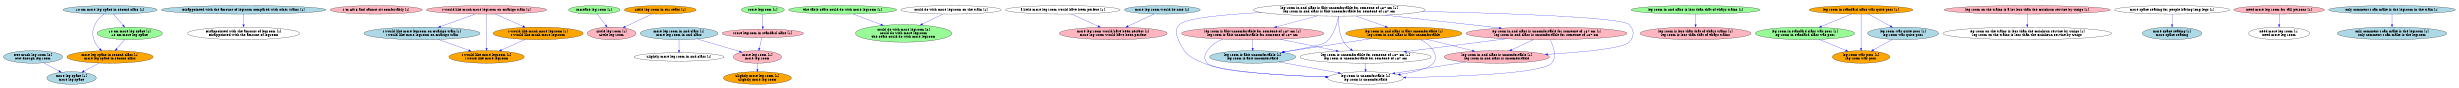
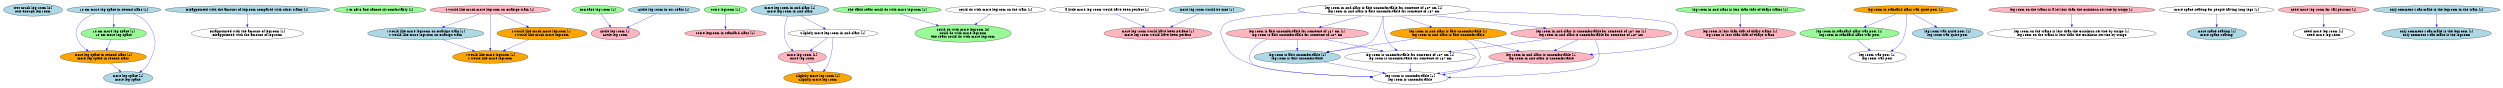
(376, 10) -> (380, 10)
(660, 10) -> (664, 10)
(761, 43) -> (820, 44)
(1883, 45) -> none
none -> (831, 54)
(1861, 57) -> (1878, 57)
(51, 67) -> (155, 39)
